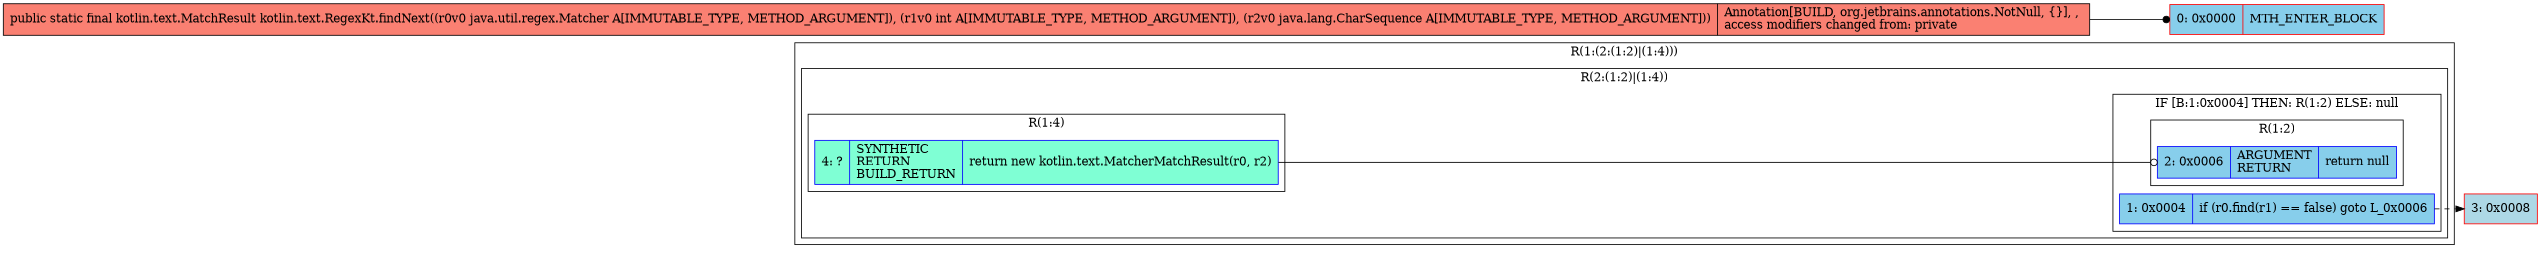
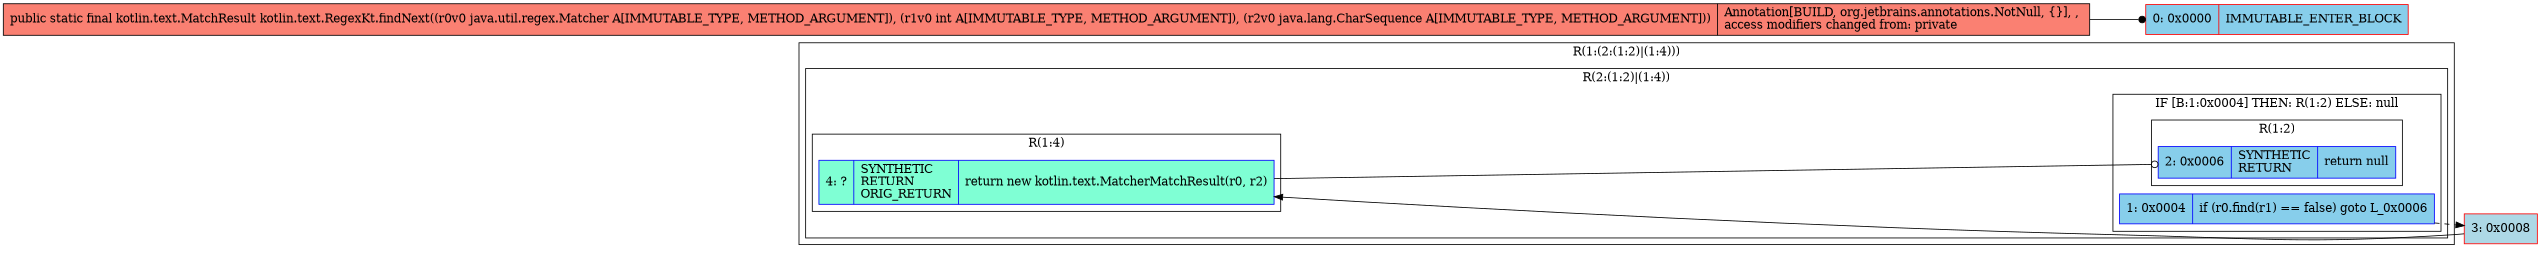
(2314, 19) -> (2314, 19)
(2274, 156) -> (2274, 156)
(906, 174) -> (906, 194)
none -> (1873, 227)
